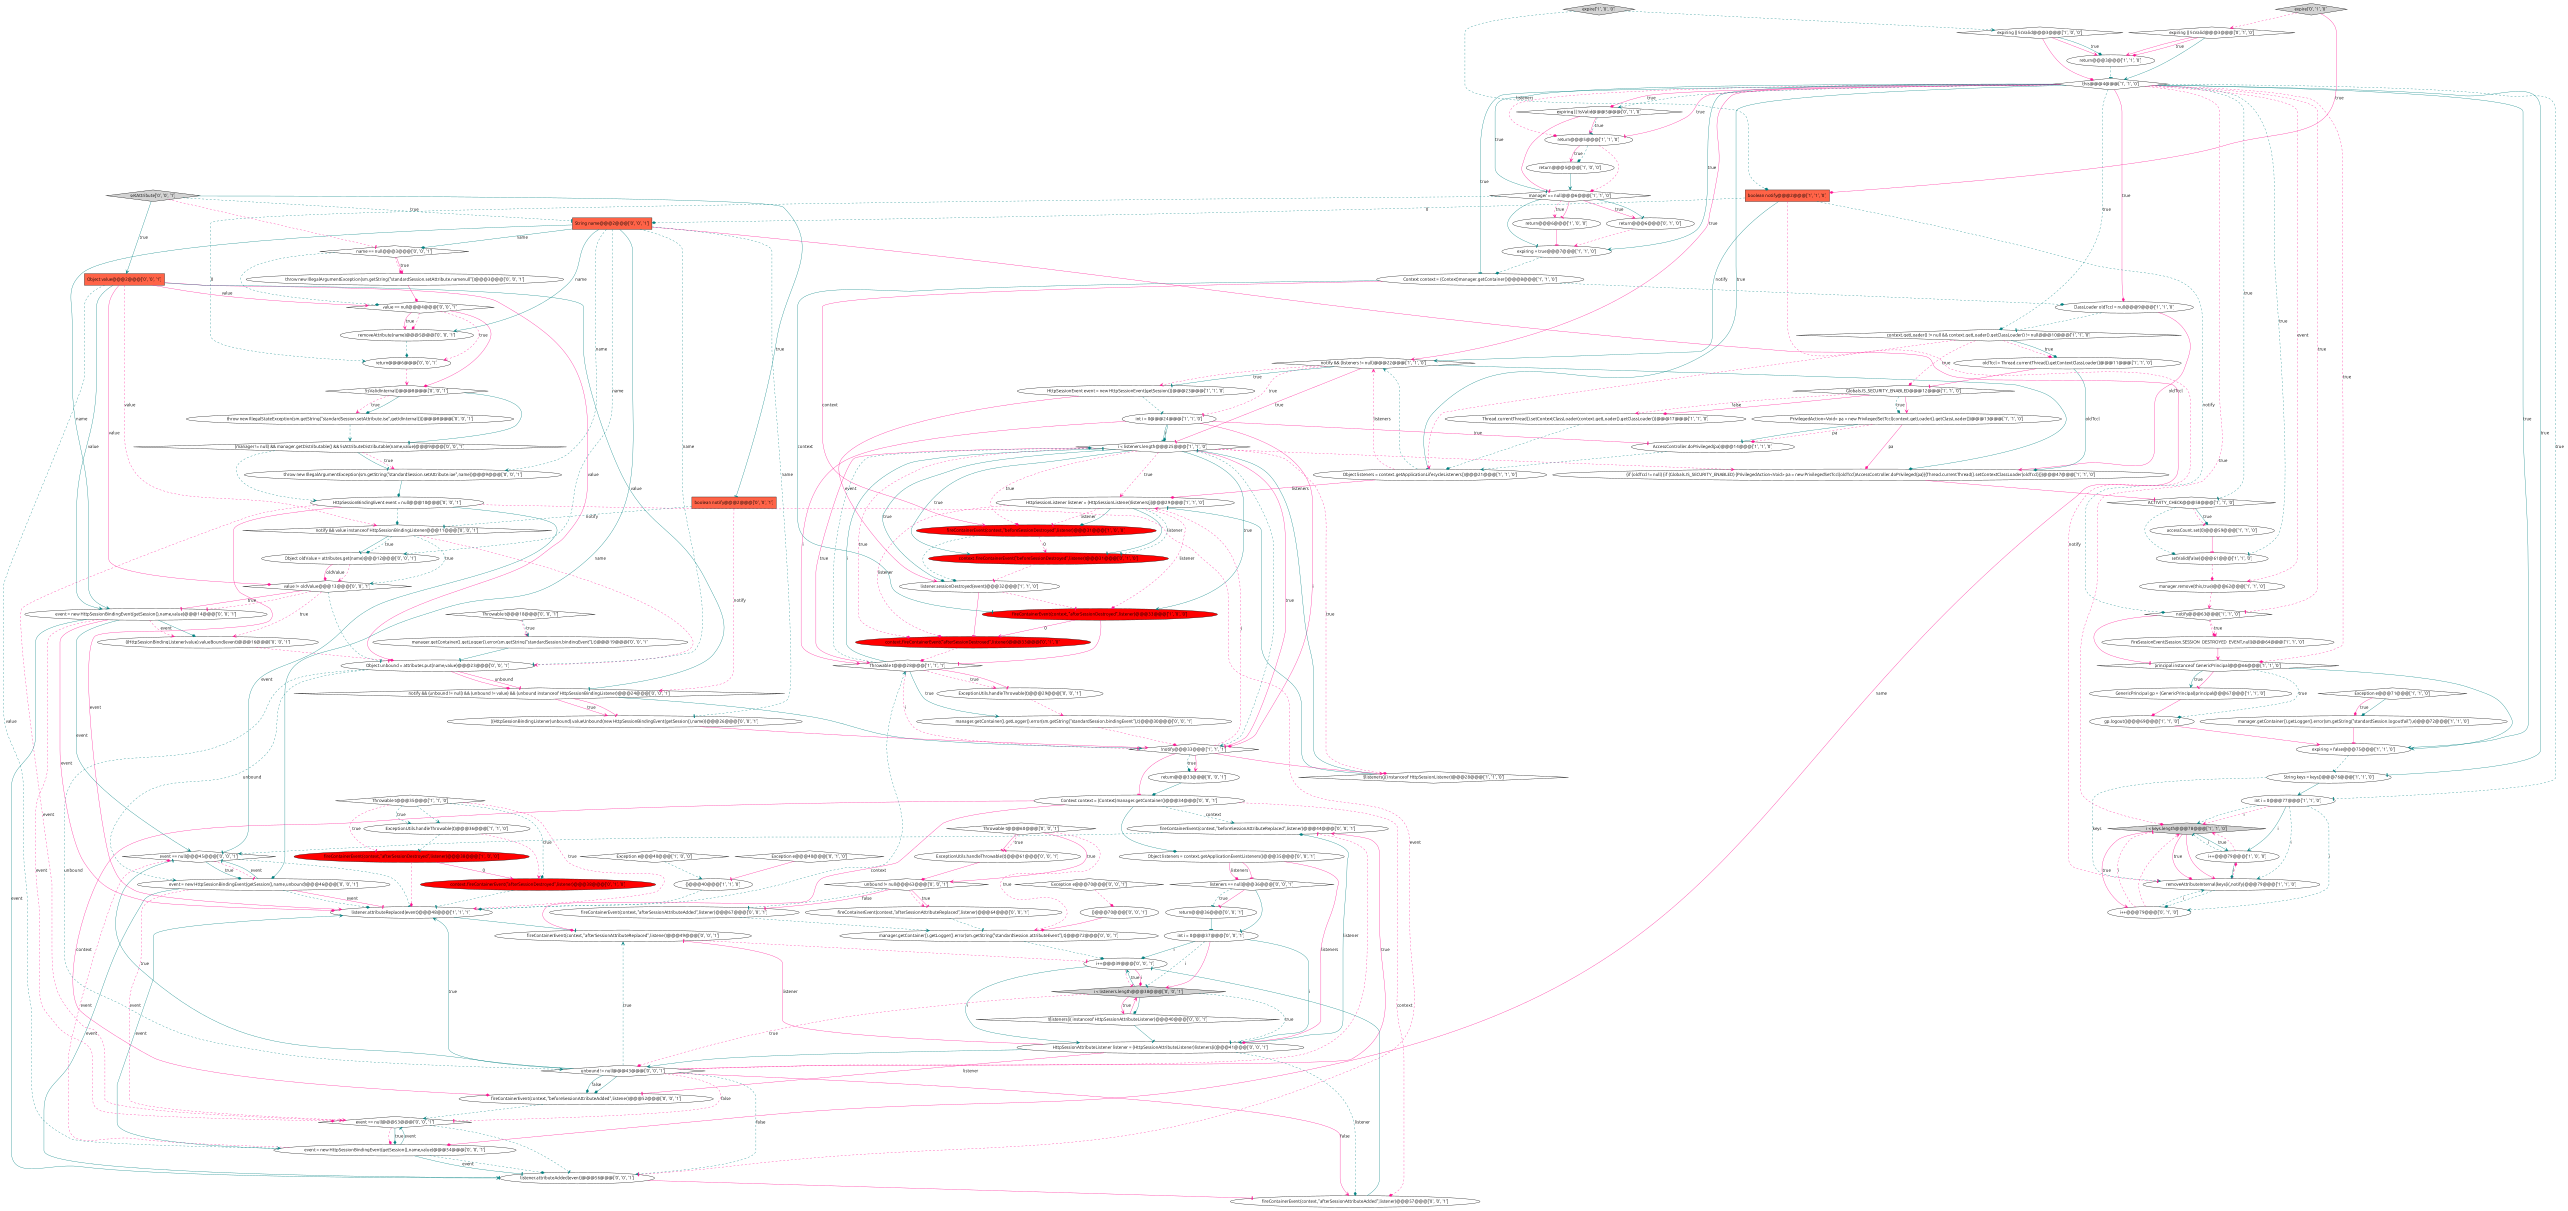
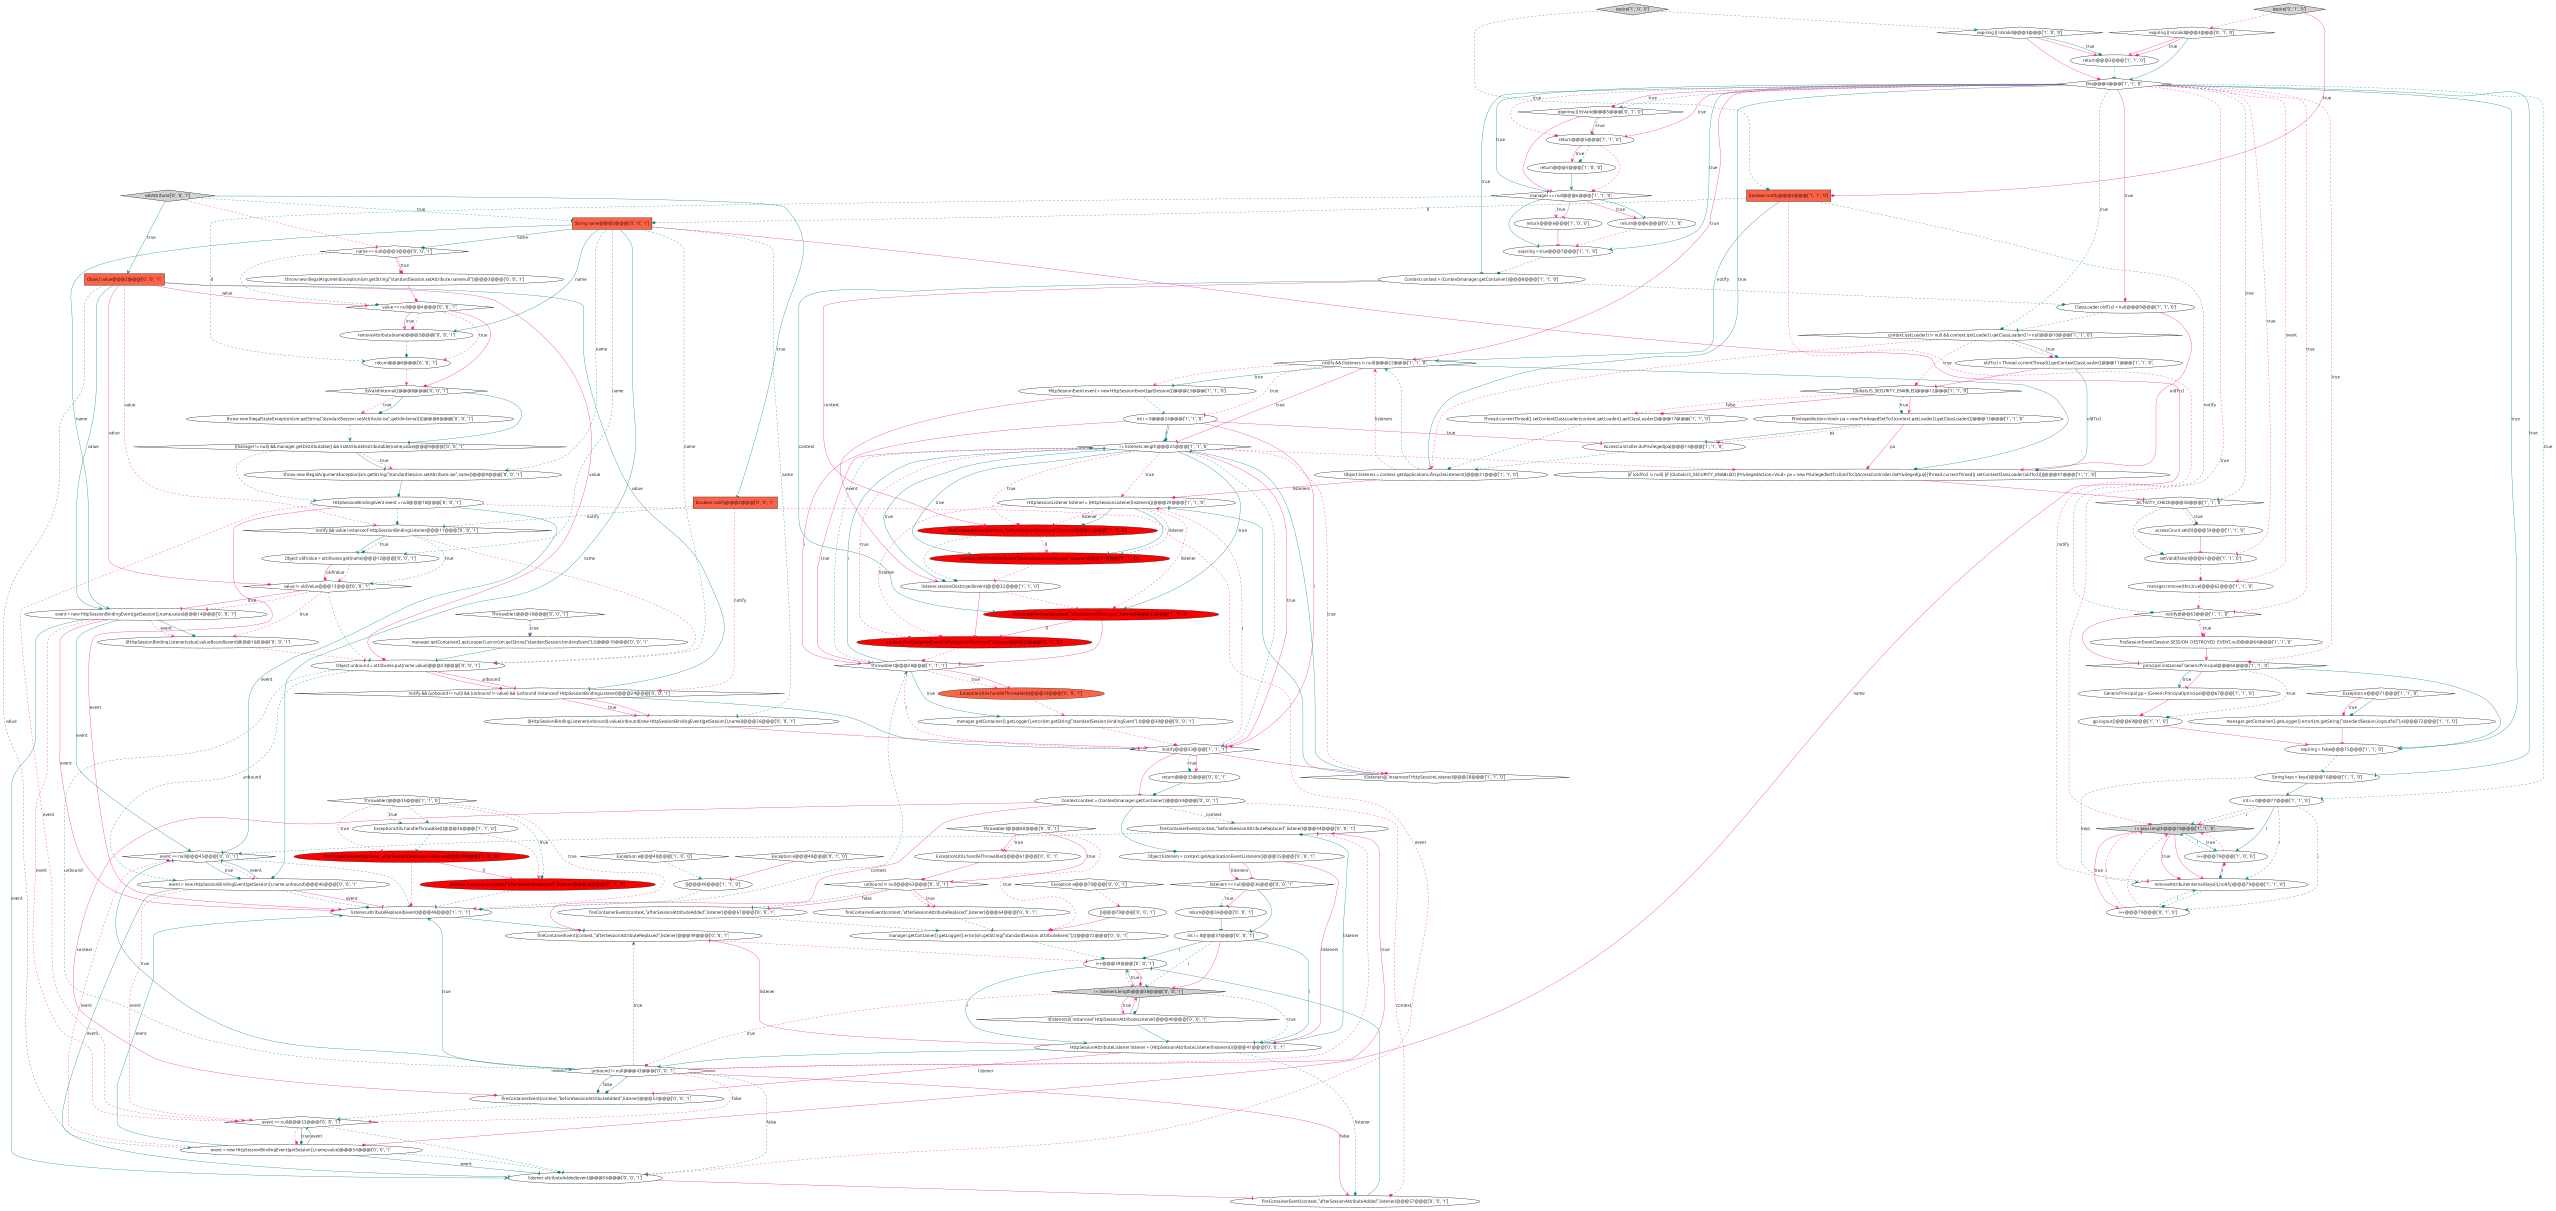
(1525, 98) -> (1537, 98)
(2276, 285) -> (2265, 289)
(1020, 694) -> (1021, 694)
(1103, 897) -> (1107, 897)
